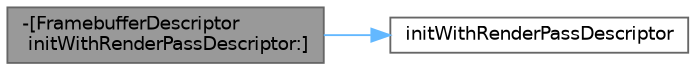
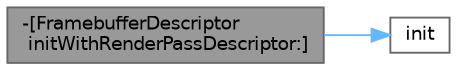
(539, 35) -> (420, 35)
